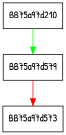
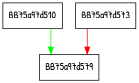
(33, 16) -> (33, 16)
(33, 89) -> (87, 38)
